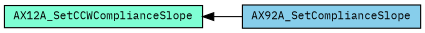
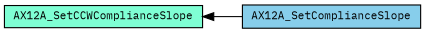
(332, 17) -> (332, 17)
